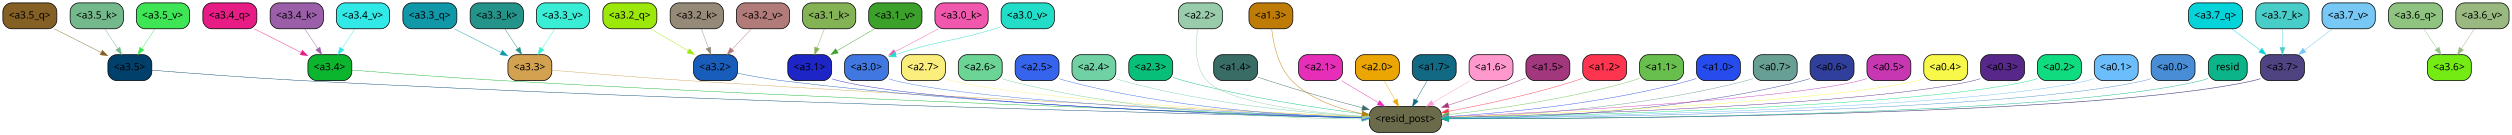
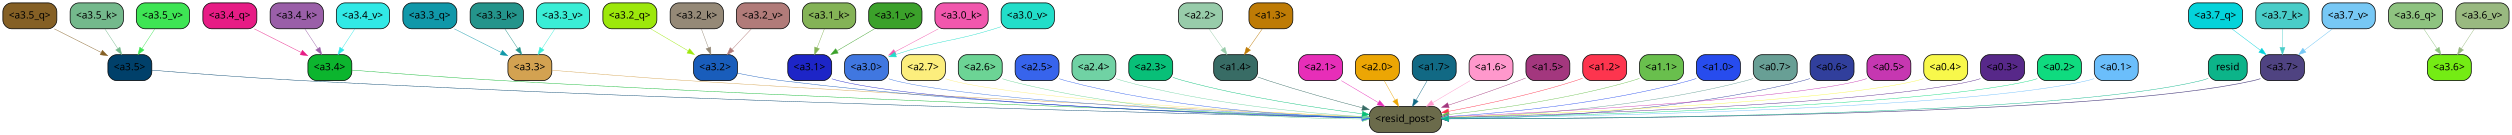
(2173, 68) -> none
(1295, 84) -> (1255, 39)
(1255, 102) -> (1216, 39)
